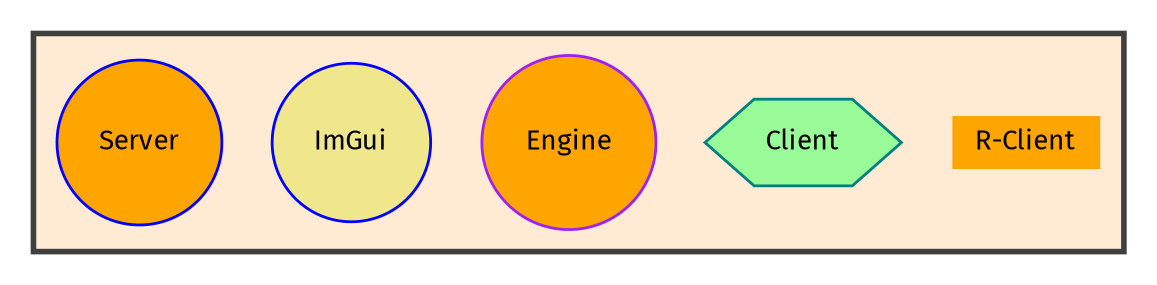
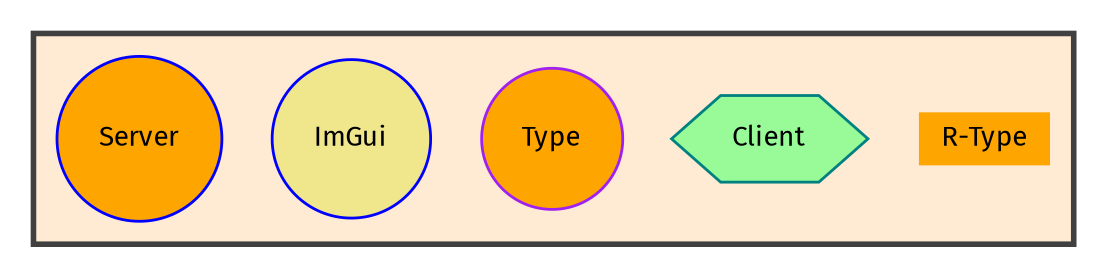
(569, 143) -> (552, 139)
(1026, 143) -> (984, 139)
